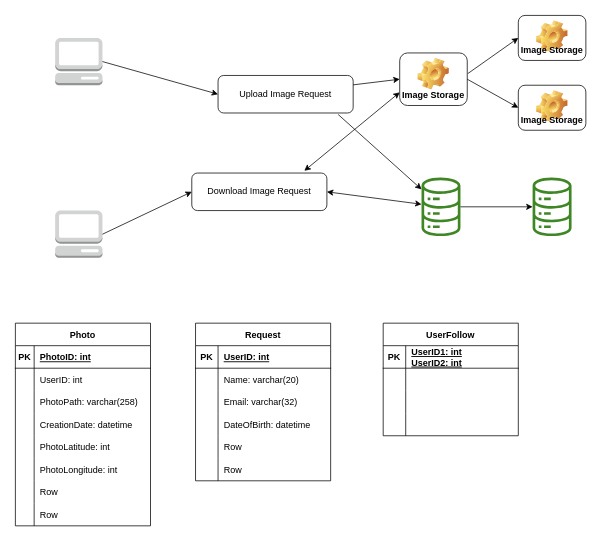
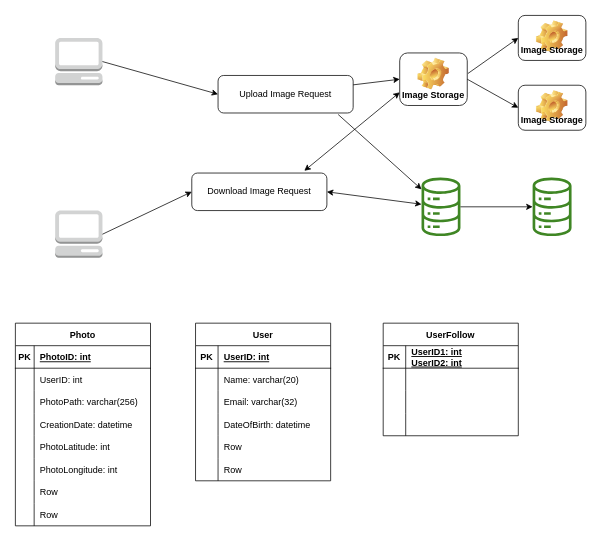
(263, 335) -> (263, 335)
(95, 402) -> (95, 402)
